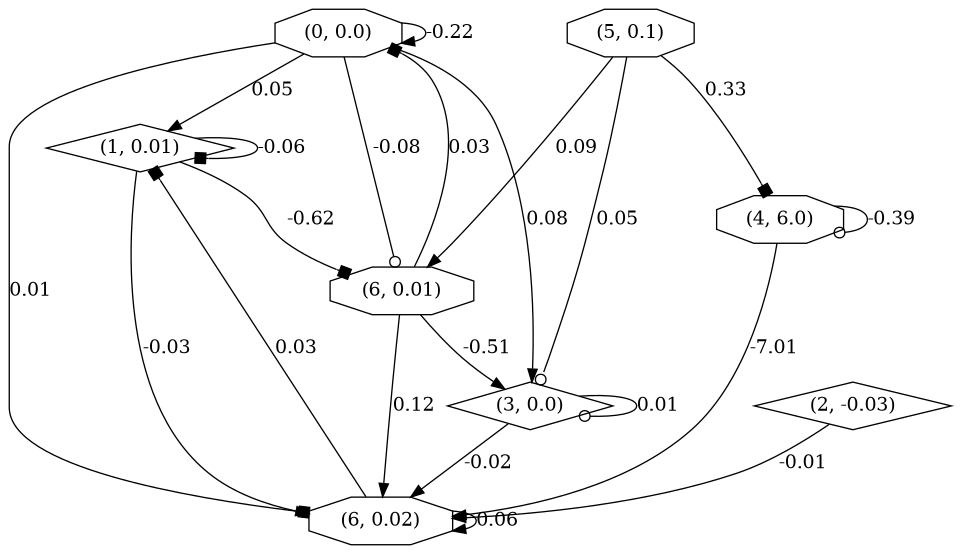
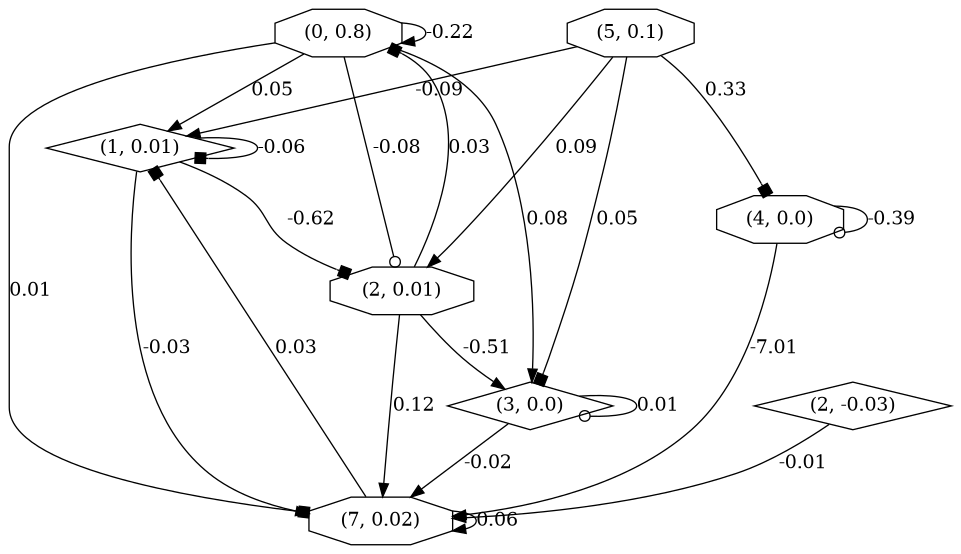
(338, 33) -> (338, 33)
none -> (388, 90)
(592, 216) -> (592, 216)
(780, 219) -> (780, 219)
(402, 291) -> (402, 291)
(381, 521) -> (381, 521)
